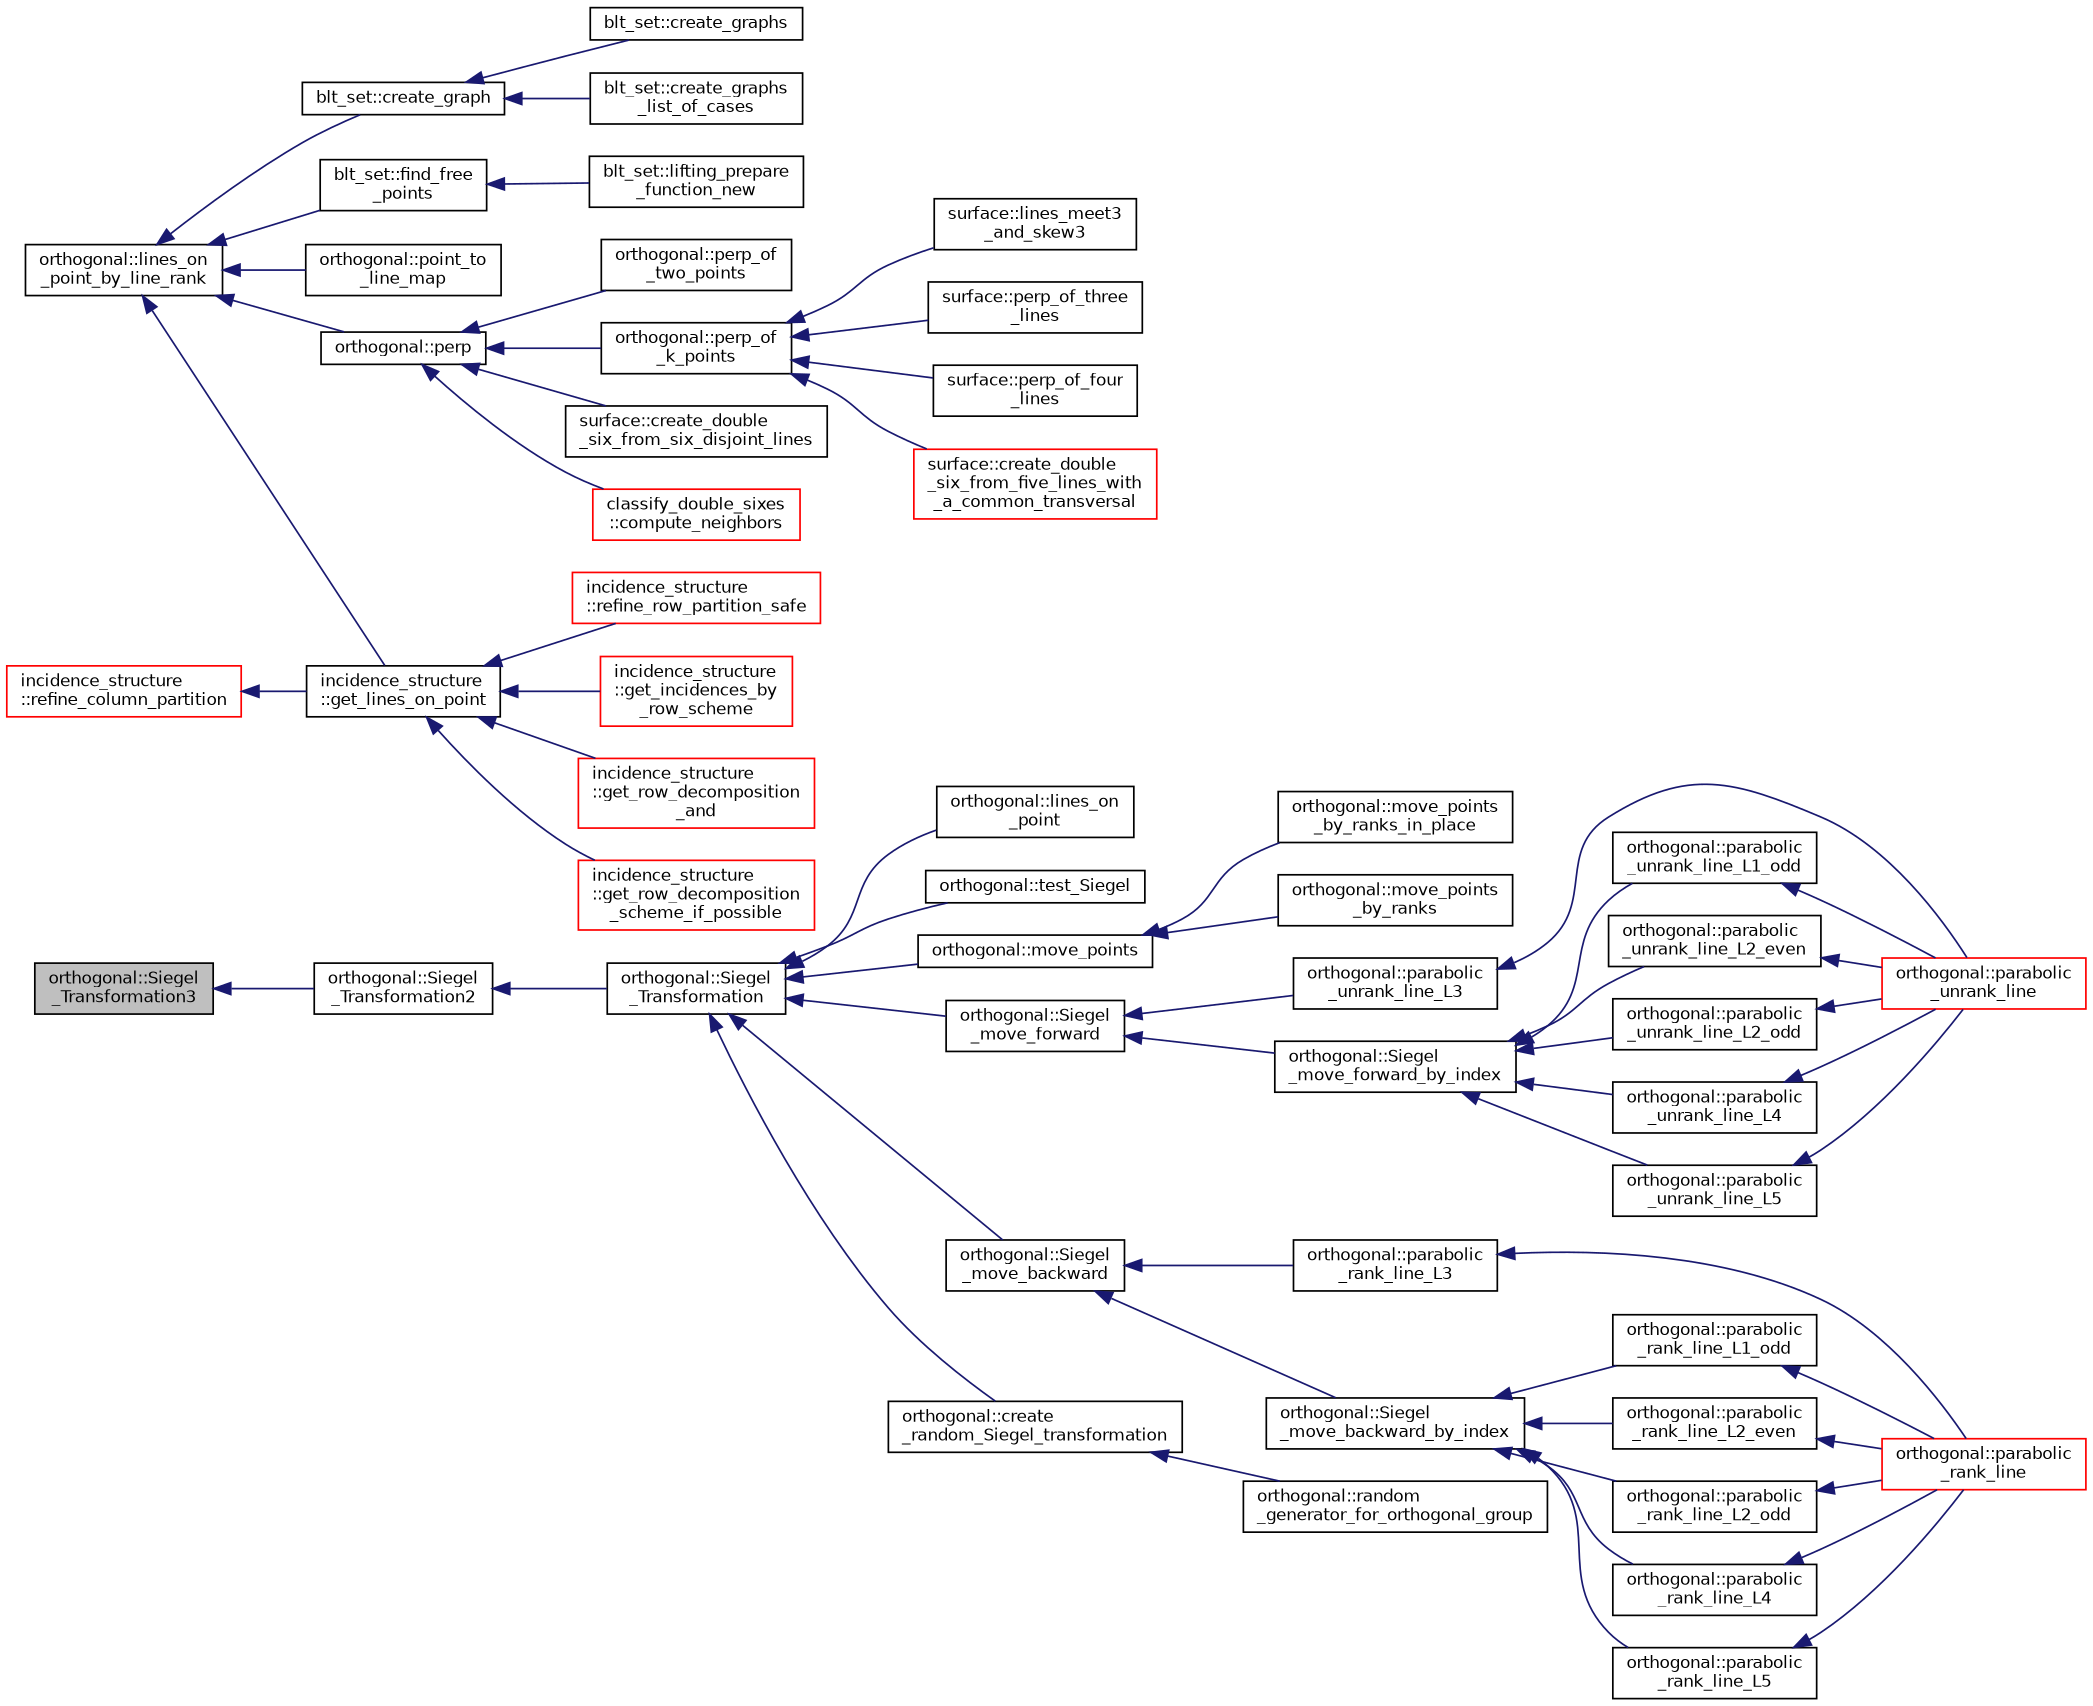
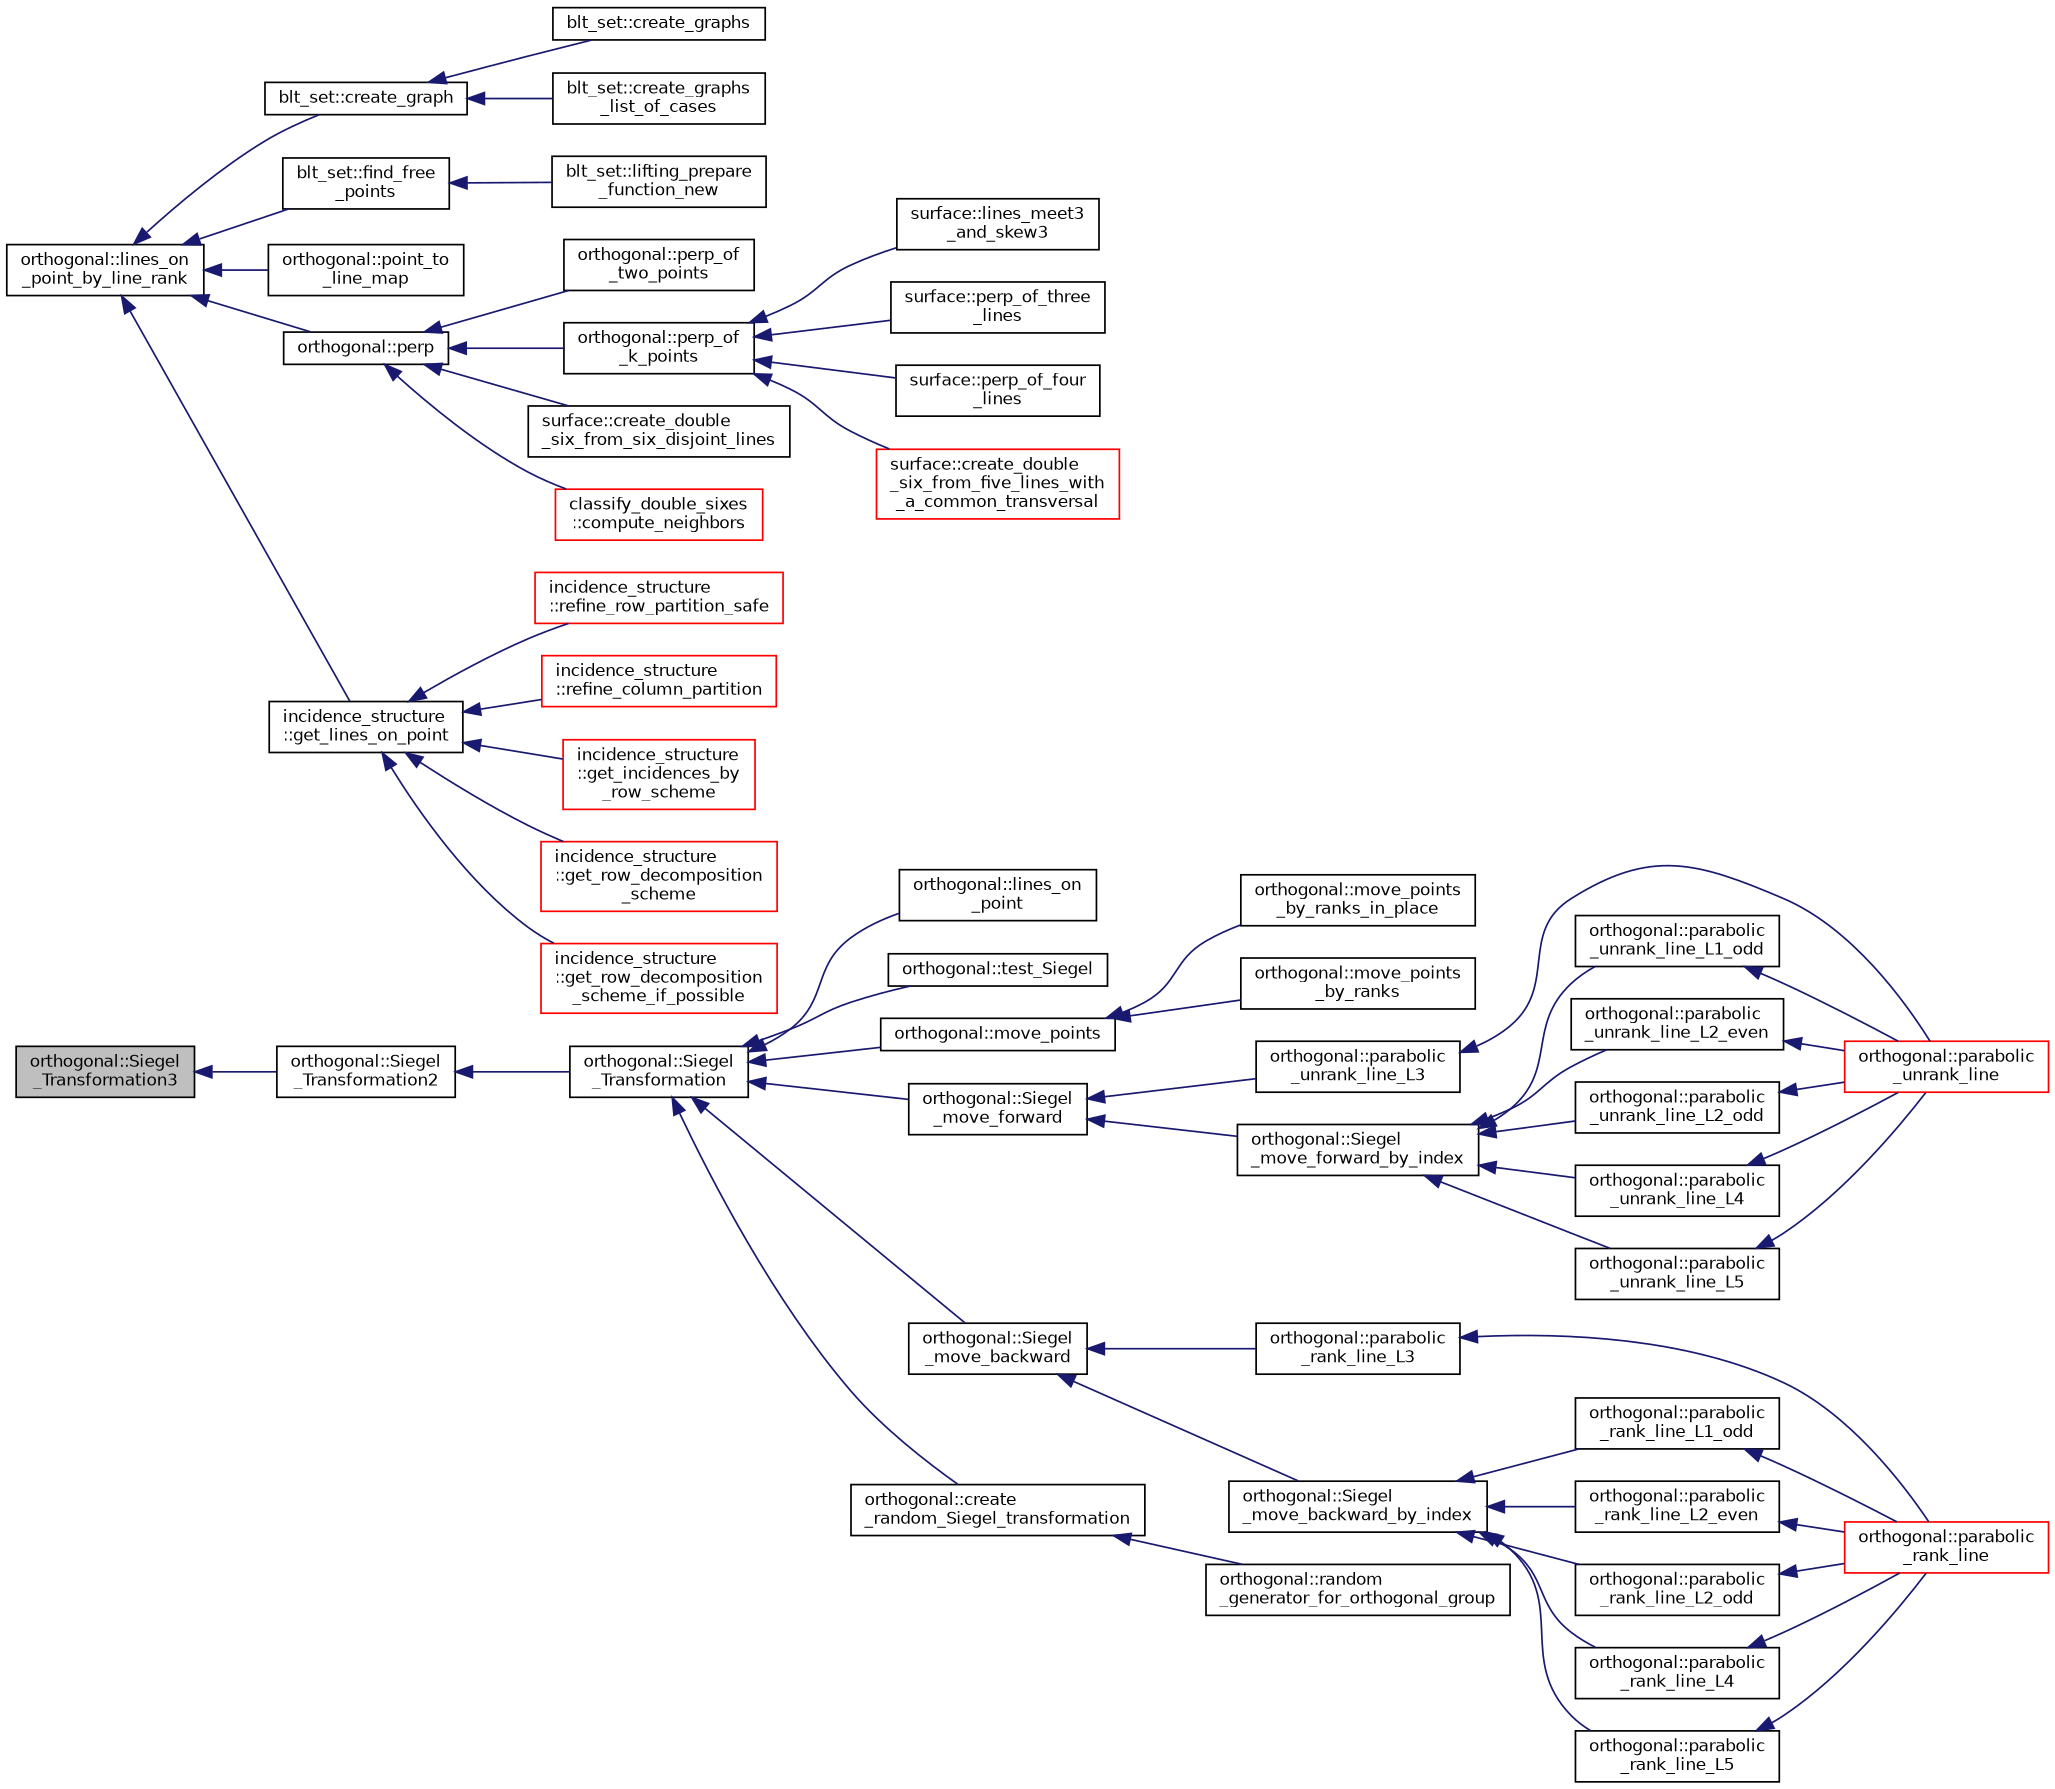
(283, 691) -> (511, 704)
(696, 793) -> (659, 876)
